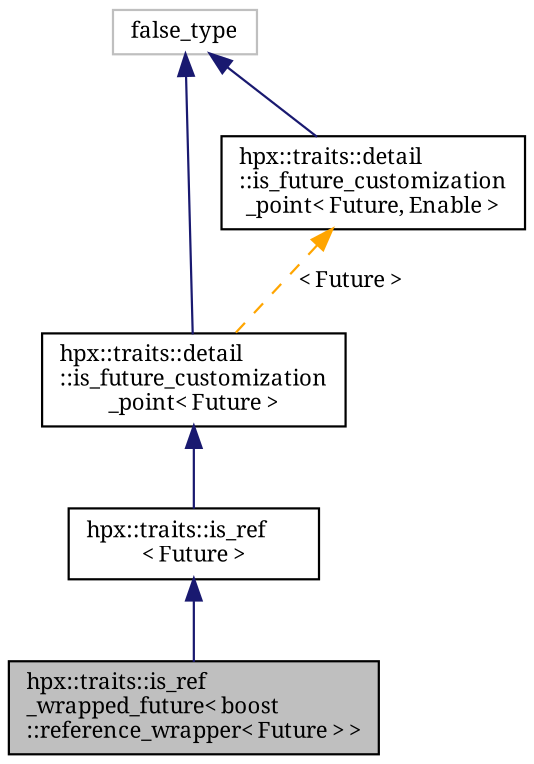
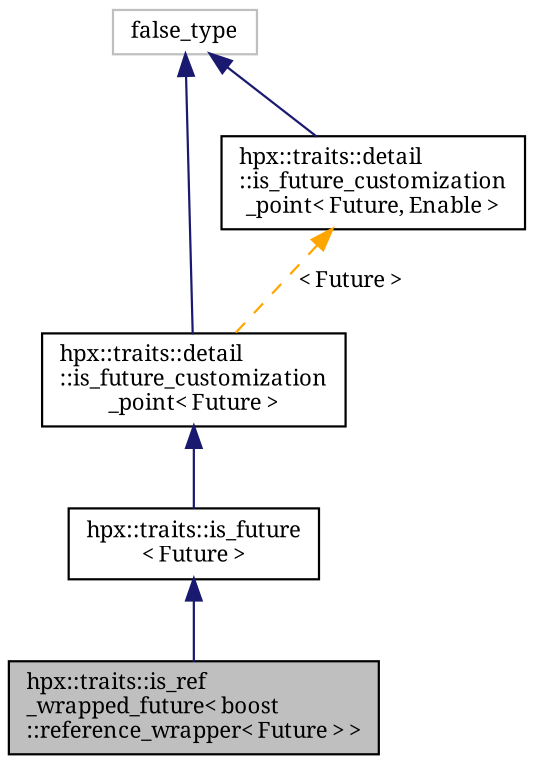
(194, 544) -> (194, 544)
